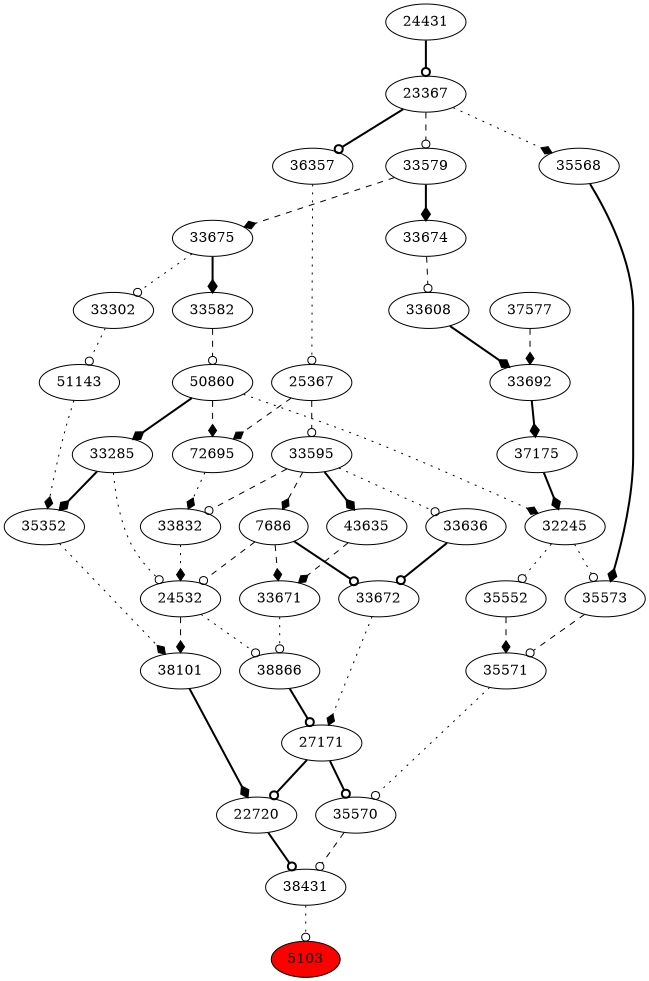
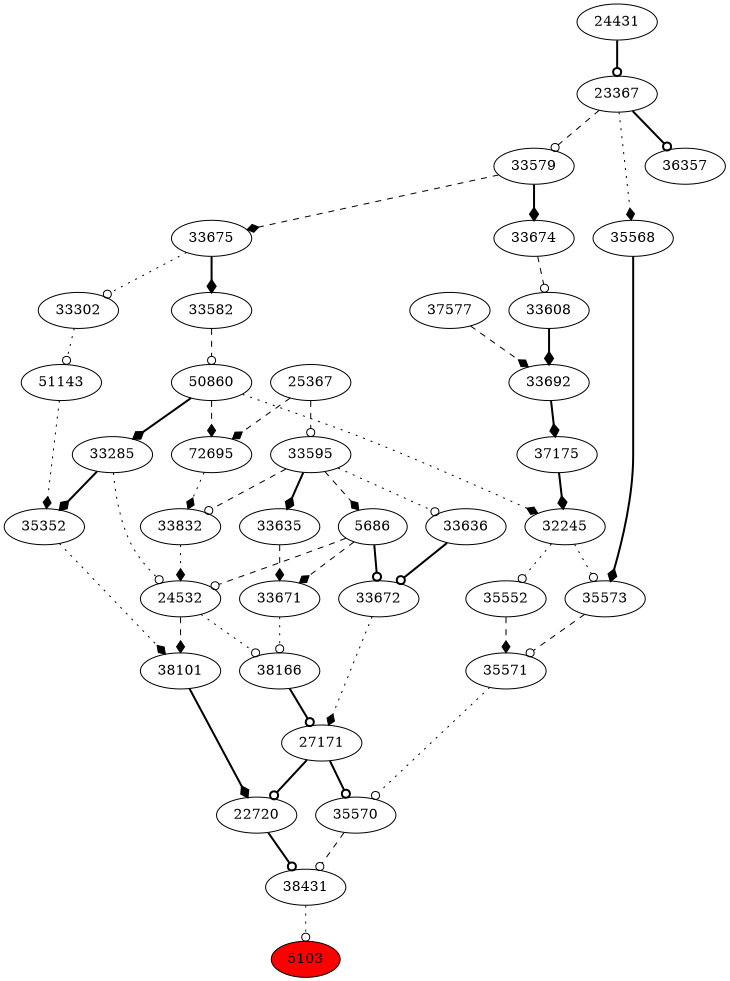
(312, 270) -> none
(274, 527) -> (373, 527)
(367, 527) -> (280, 527)
(280, 671) -> (280, 671)
